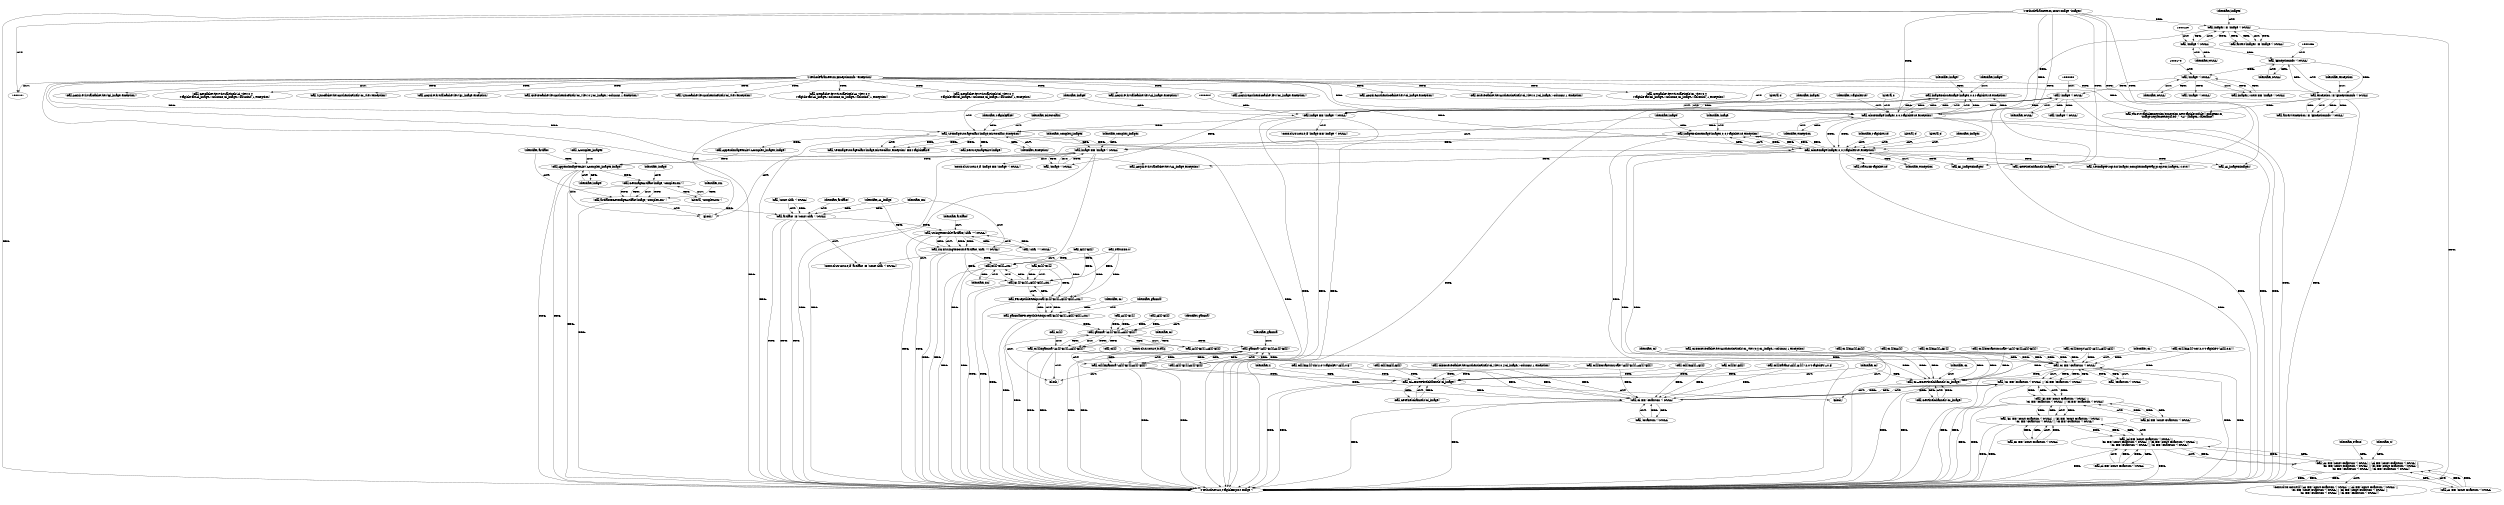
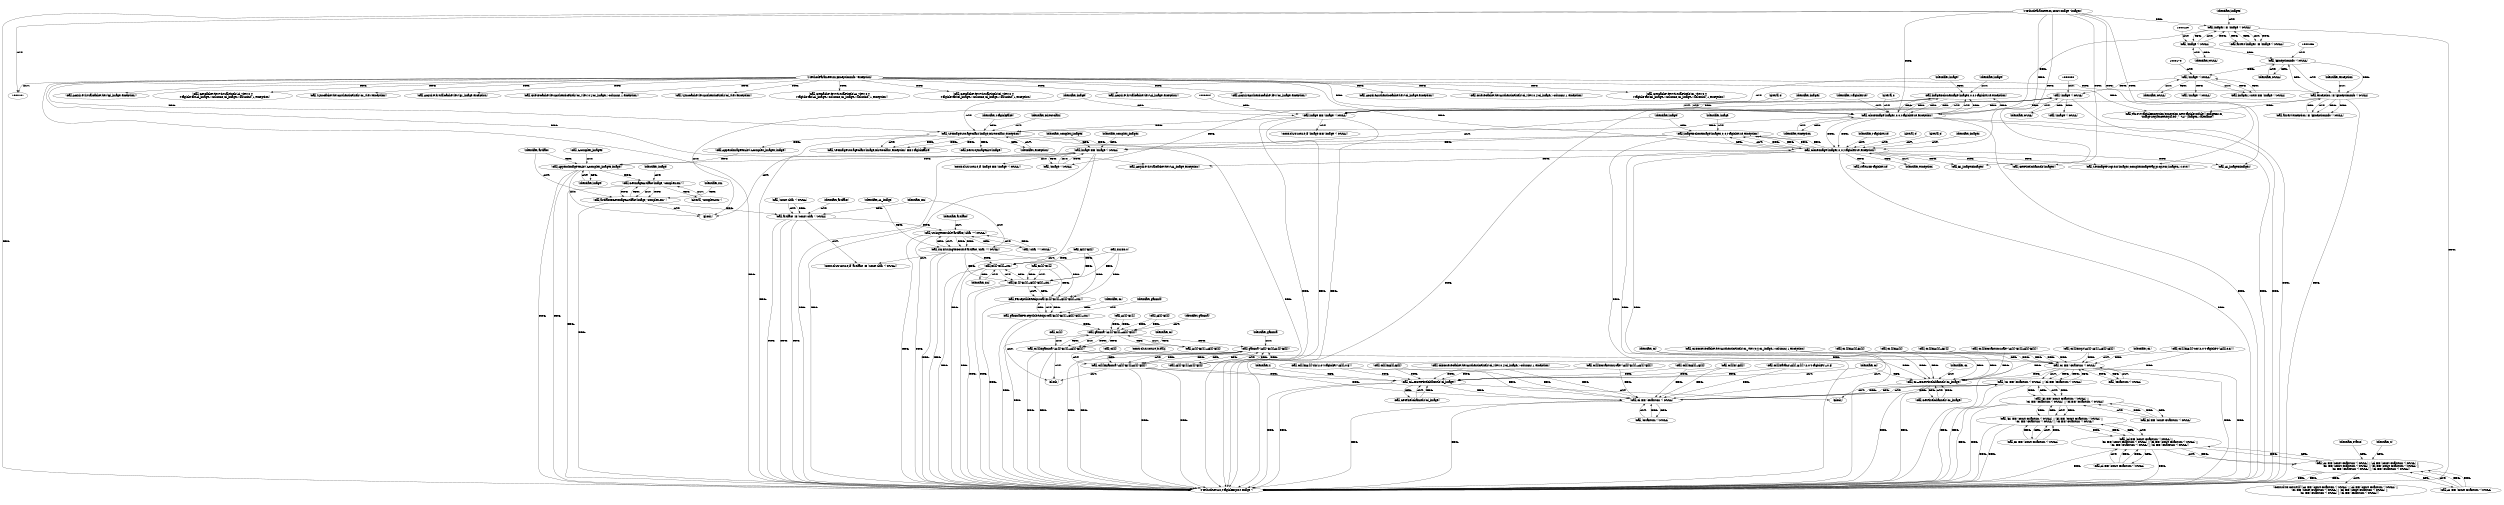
(364, 86) -> (364, 86)
(842, 208) -> none
(1119, 250) -> (1119, 250)
(2057, 353) -> none
